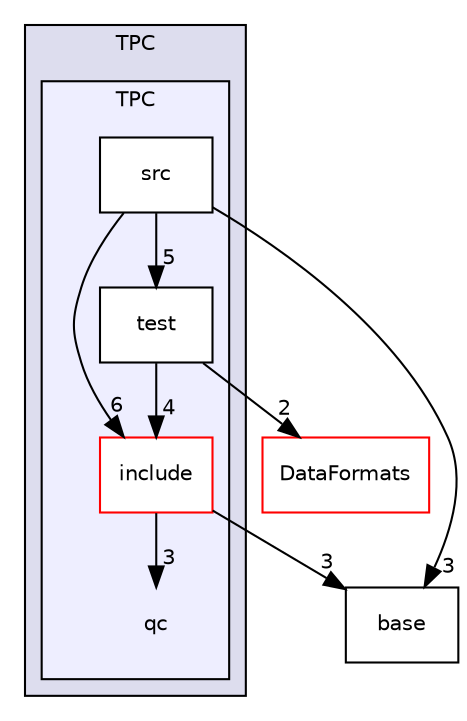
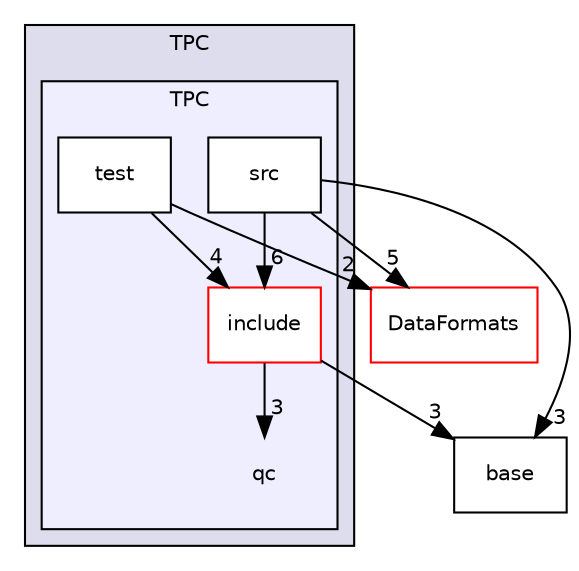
(156, 240) -> (367, 256)
